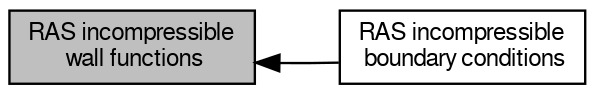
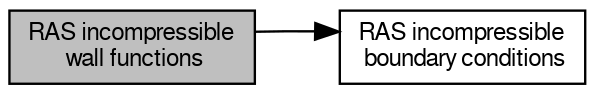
(309, 63) -> (285, 31)
